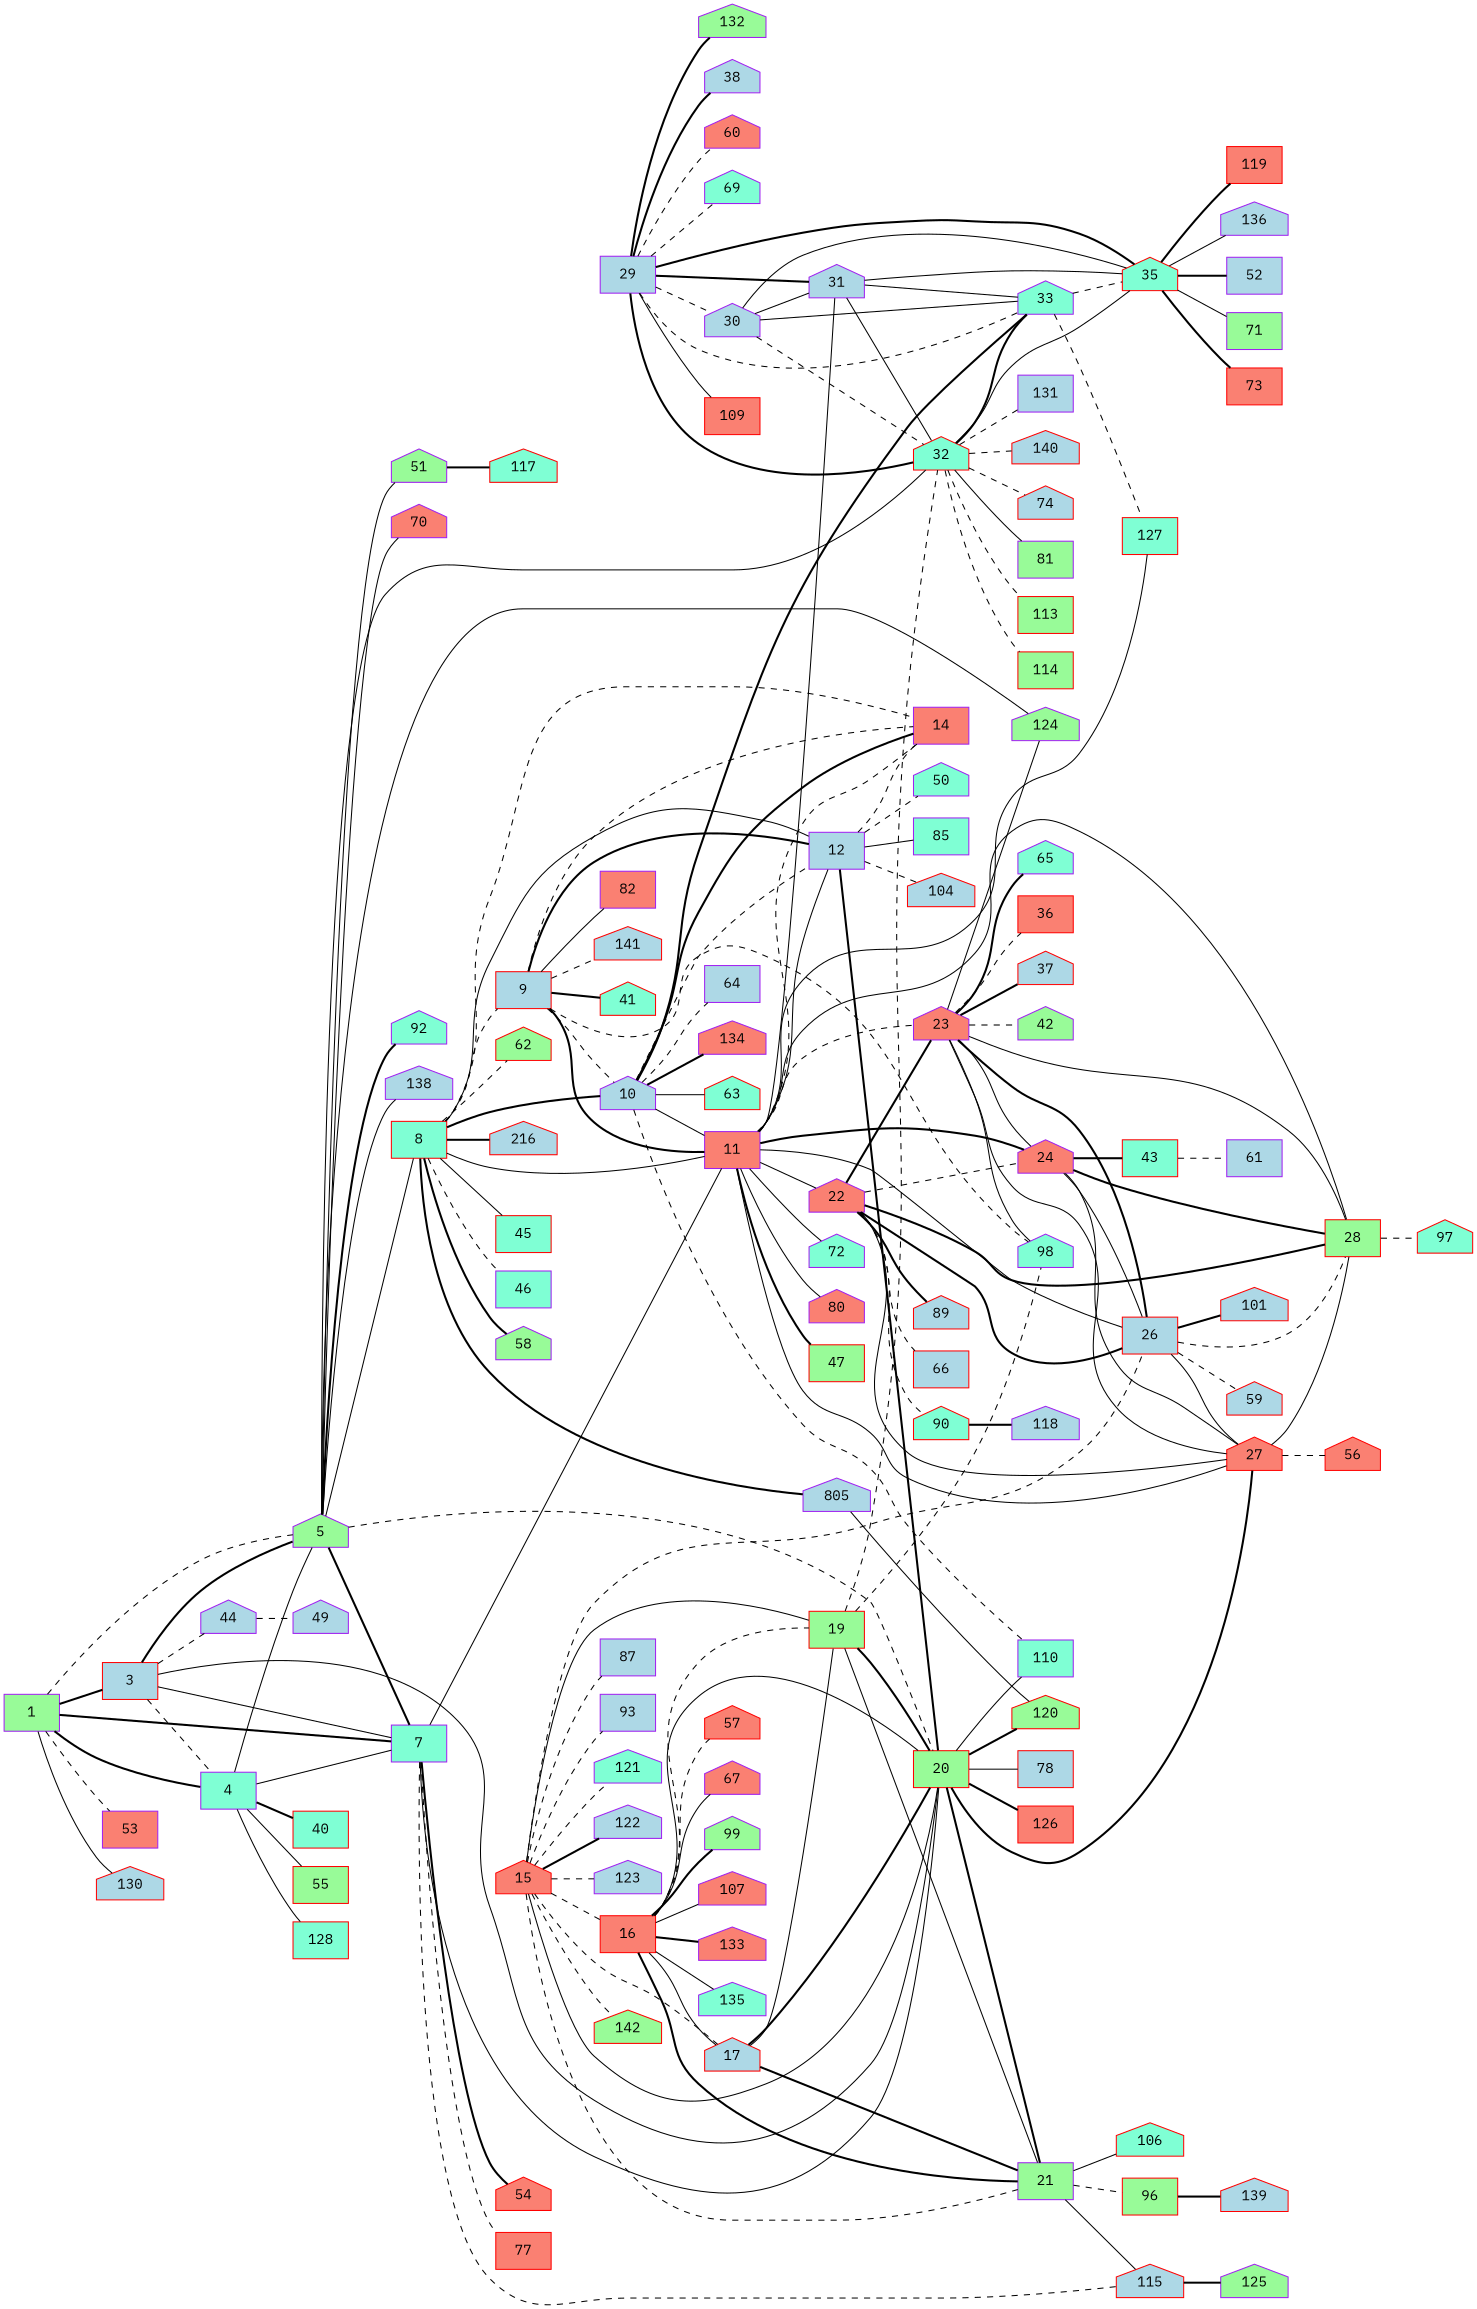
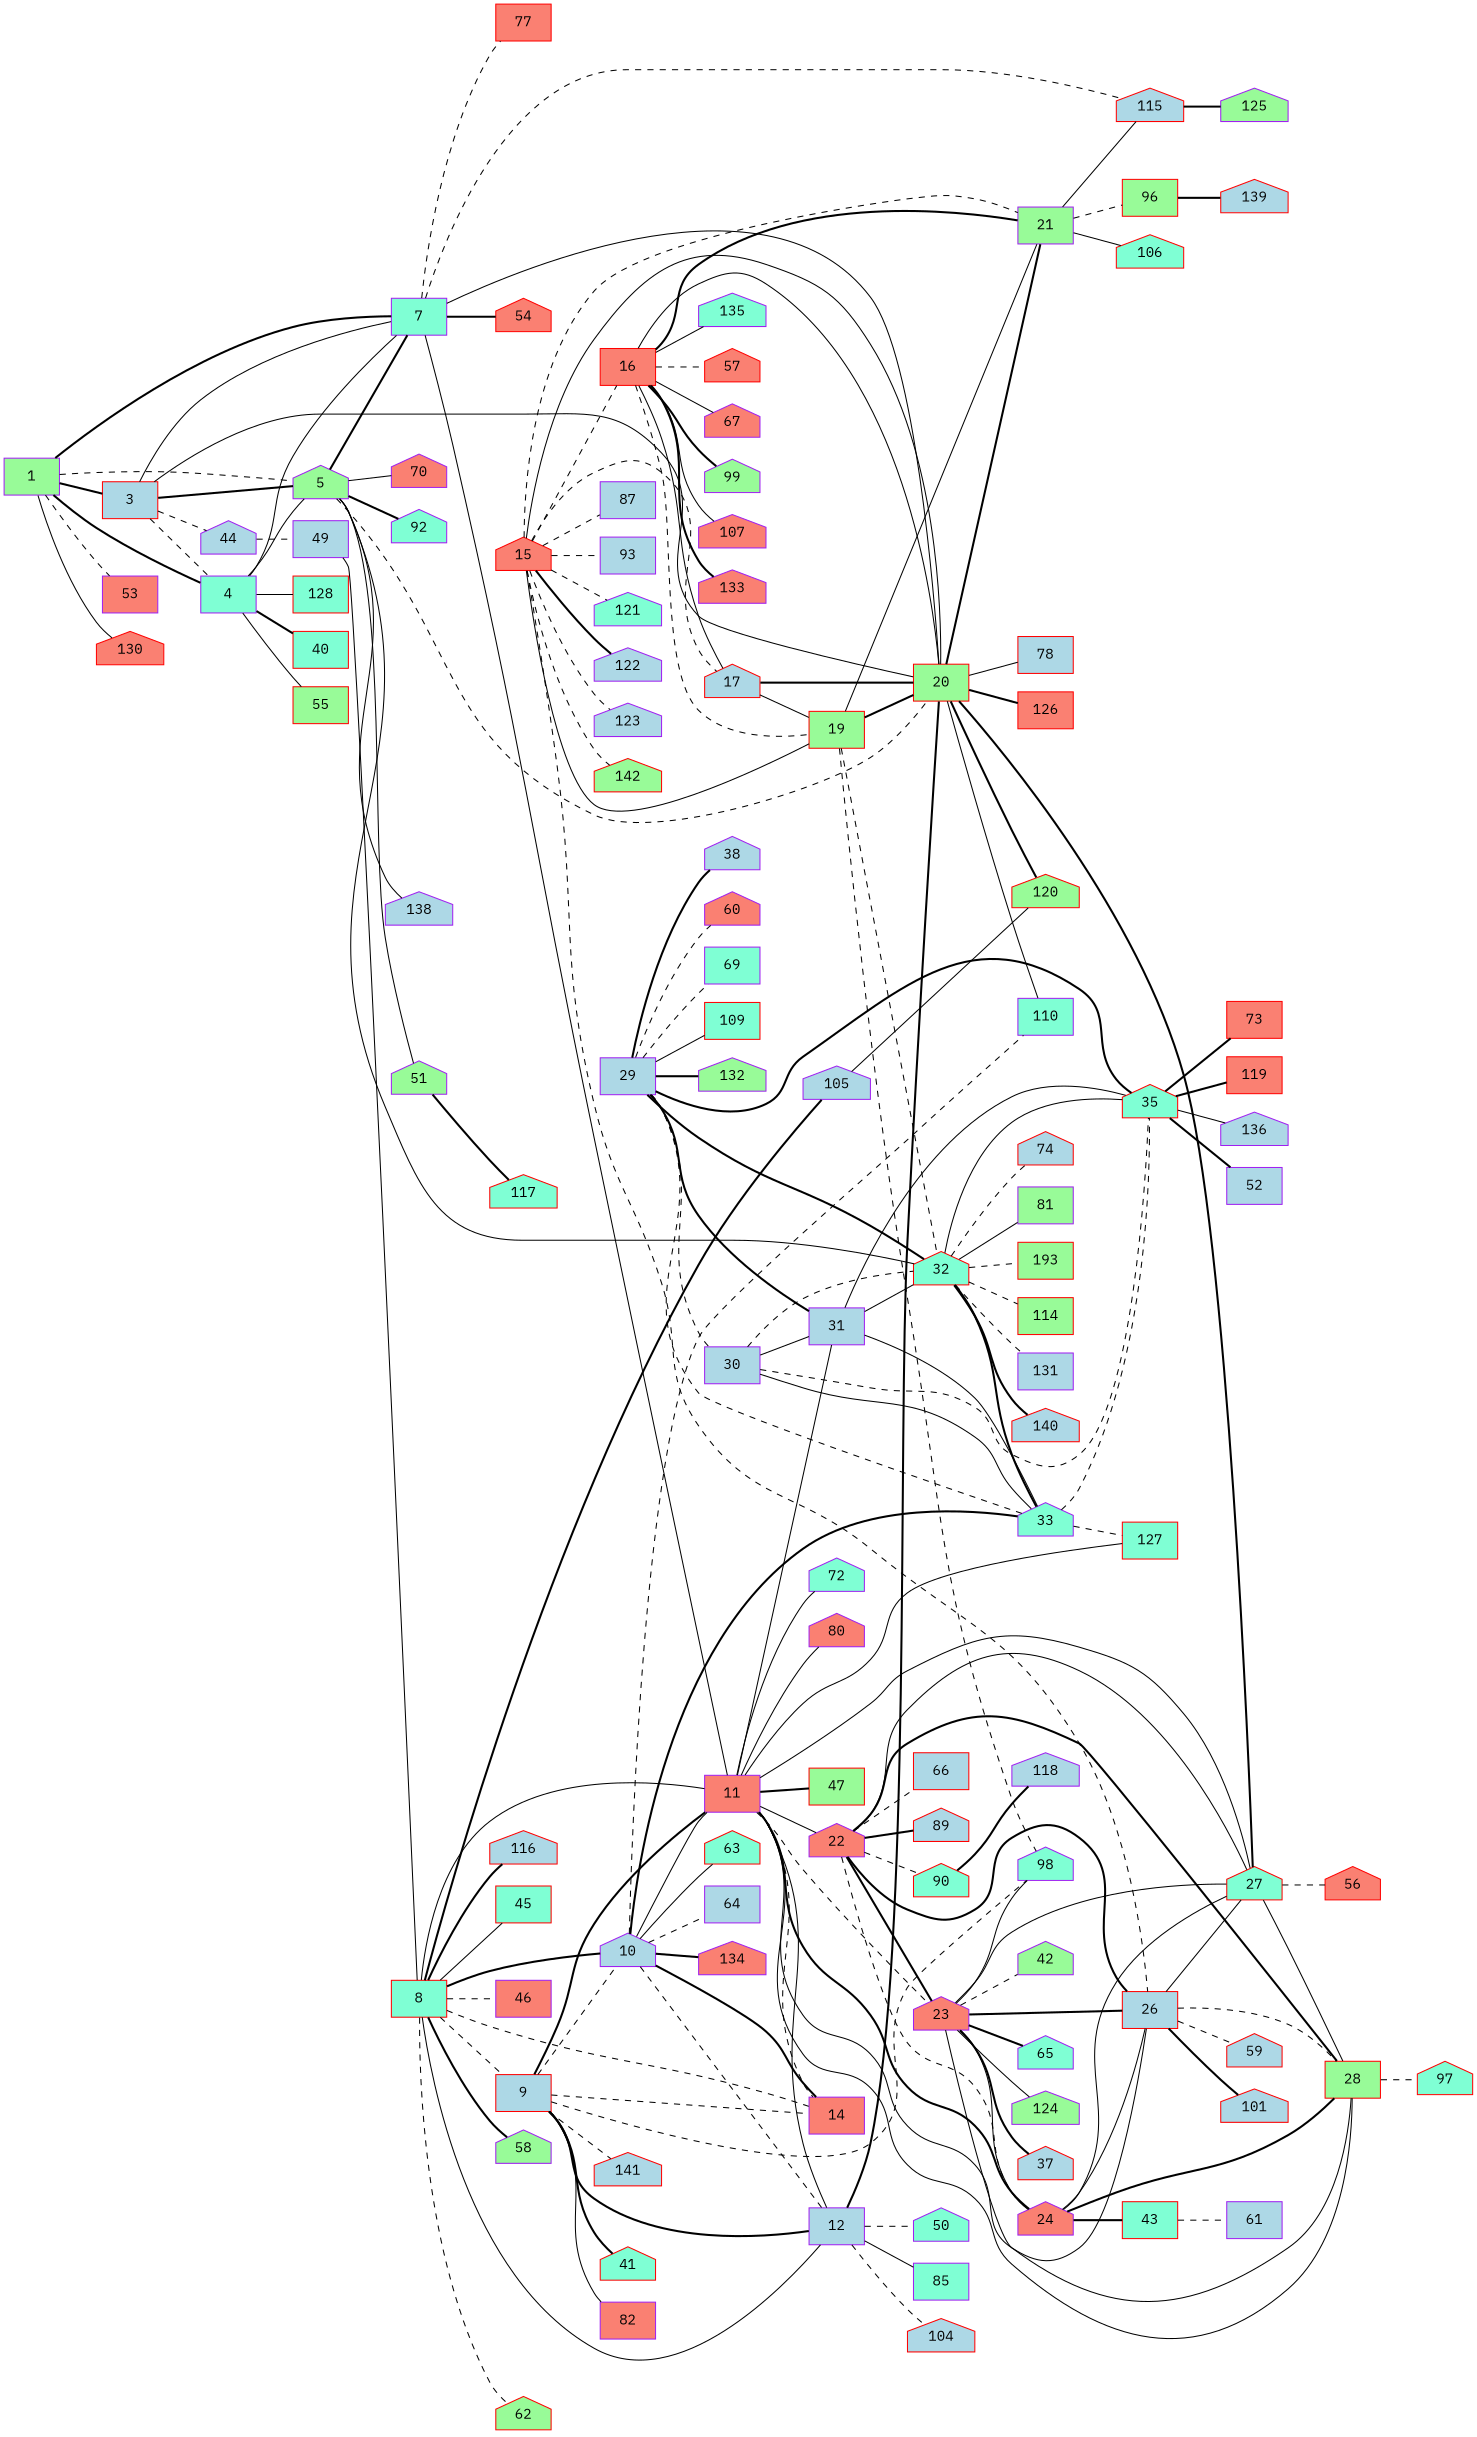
(732, 189) -> (732, 966)
(925, 235) -> (1077, 1456)
(837, 283) -> (837, 1326)
(732, 322) -> (732, 1365)
(1254, 331) -> none
(732, 416) -> (732, 1021)
(990, 452) -> (1002, 1383)
(1046, 615) -> (1046, 1261)
(399, 771) -> none
(887, 788) -> none
(1046, 914) -> none
(523, 1140) -> (523, 1849)
(523, 1289) -> (523, 1999)
(370, 1337) -> (385, 1268)
(1254, 1456) -> (1254, 1885)
(837, 1497) -> (837, 1084)
(321, 1619) -> (321, 539)
(130, 1885) -> (130, 650)
(889, 2119) -> none
